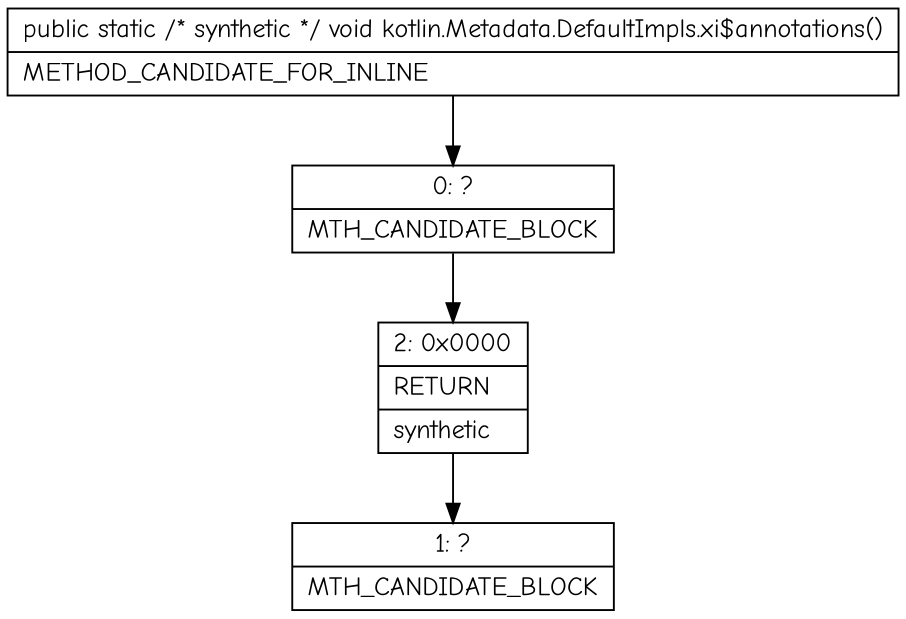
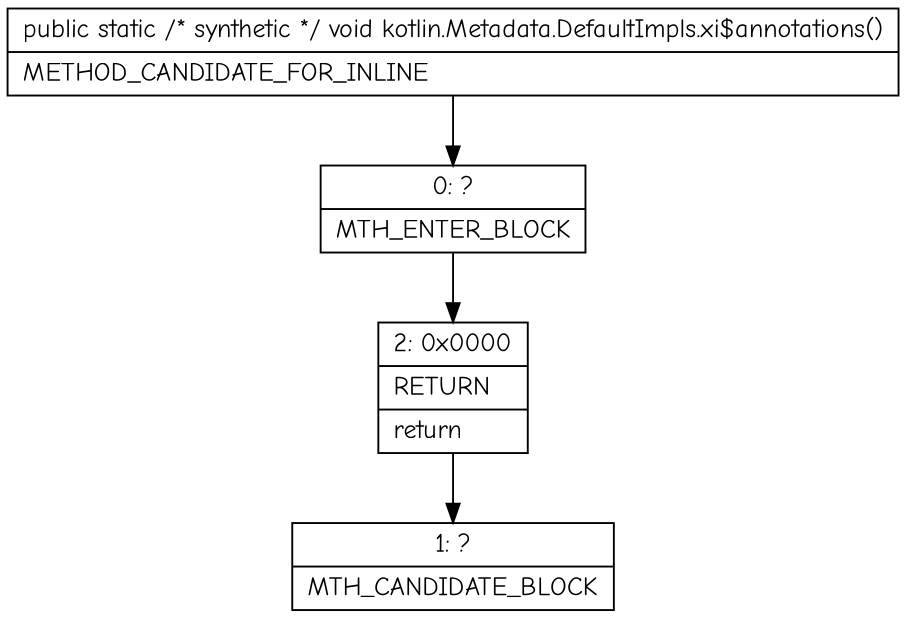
(453, 230) -> (453, 230)
(443, 430) -> (428, 430)
